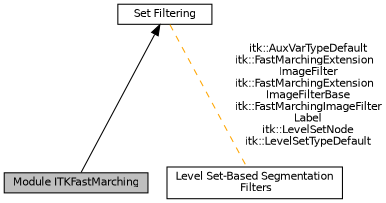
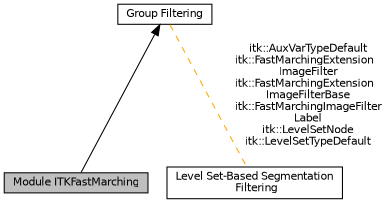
(165, 14) -> (165, 14)
(255, 183) -> (255, 183)
